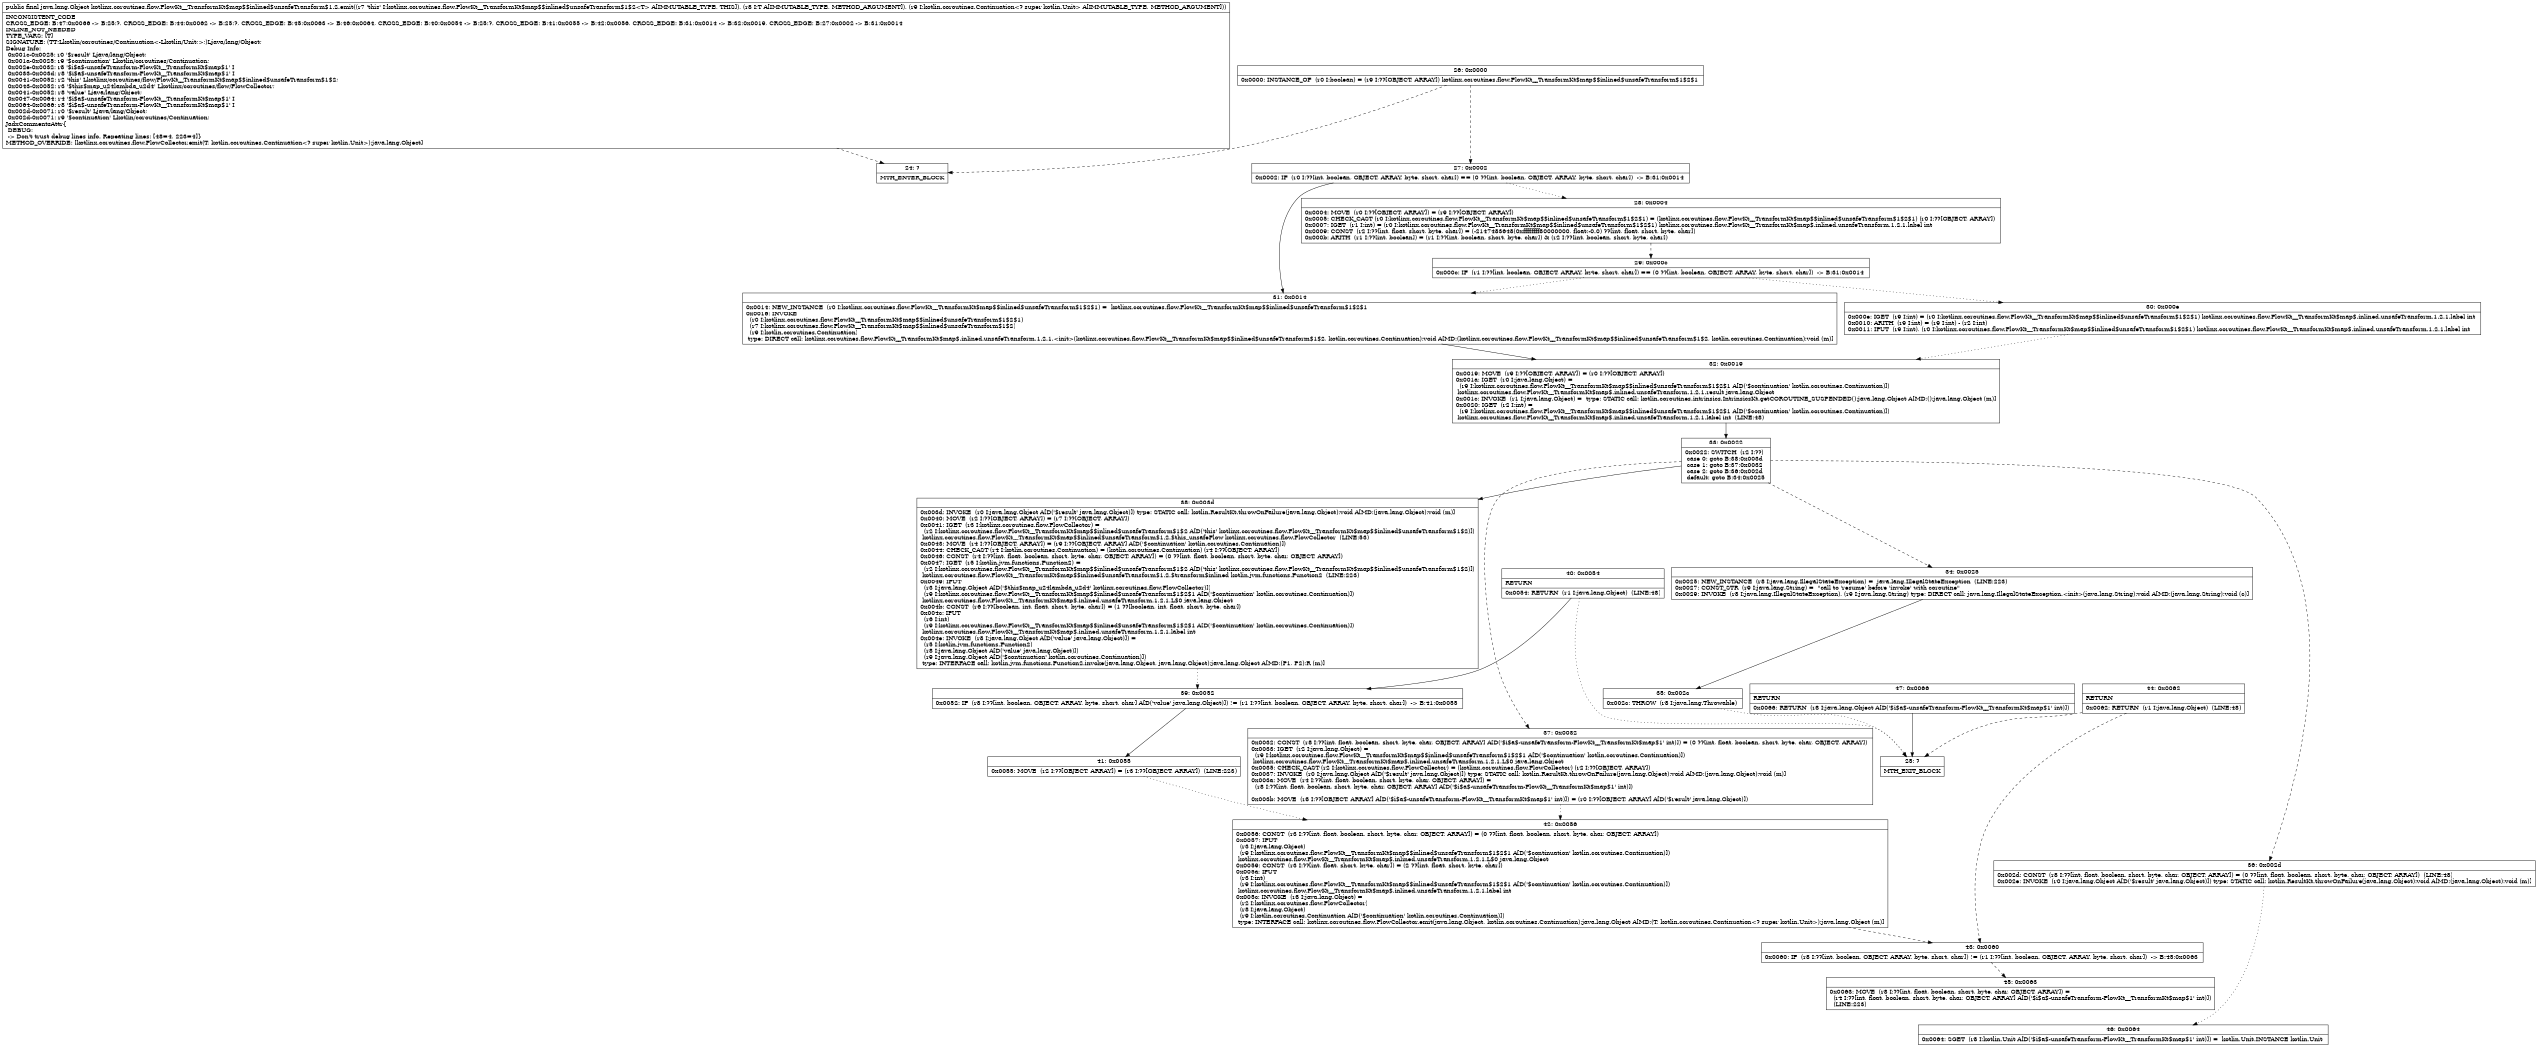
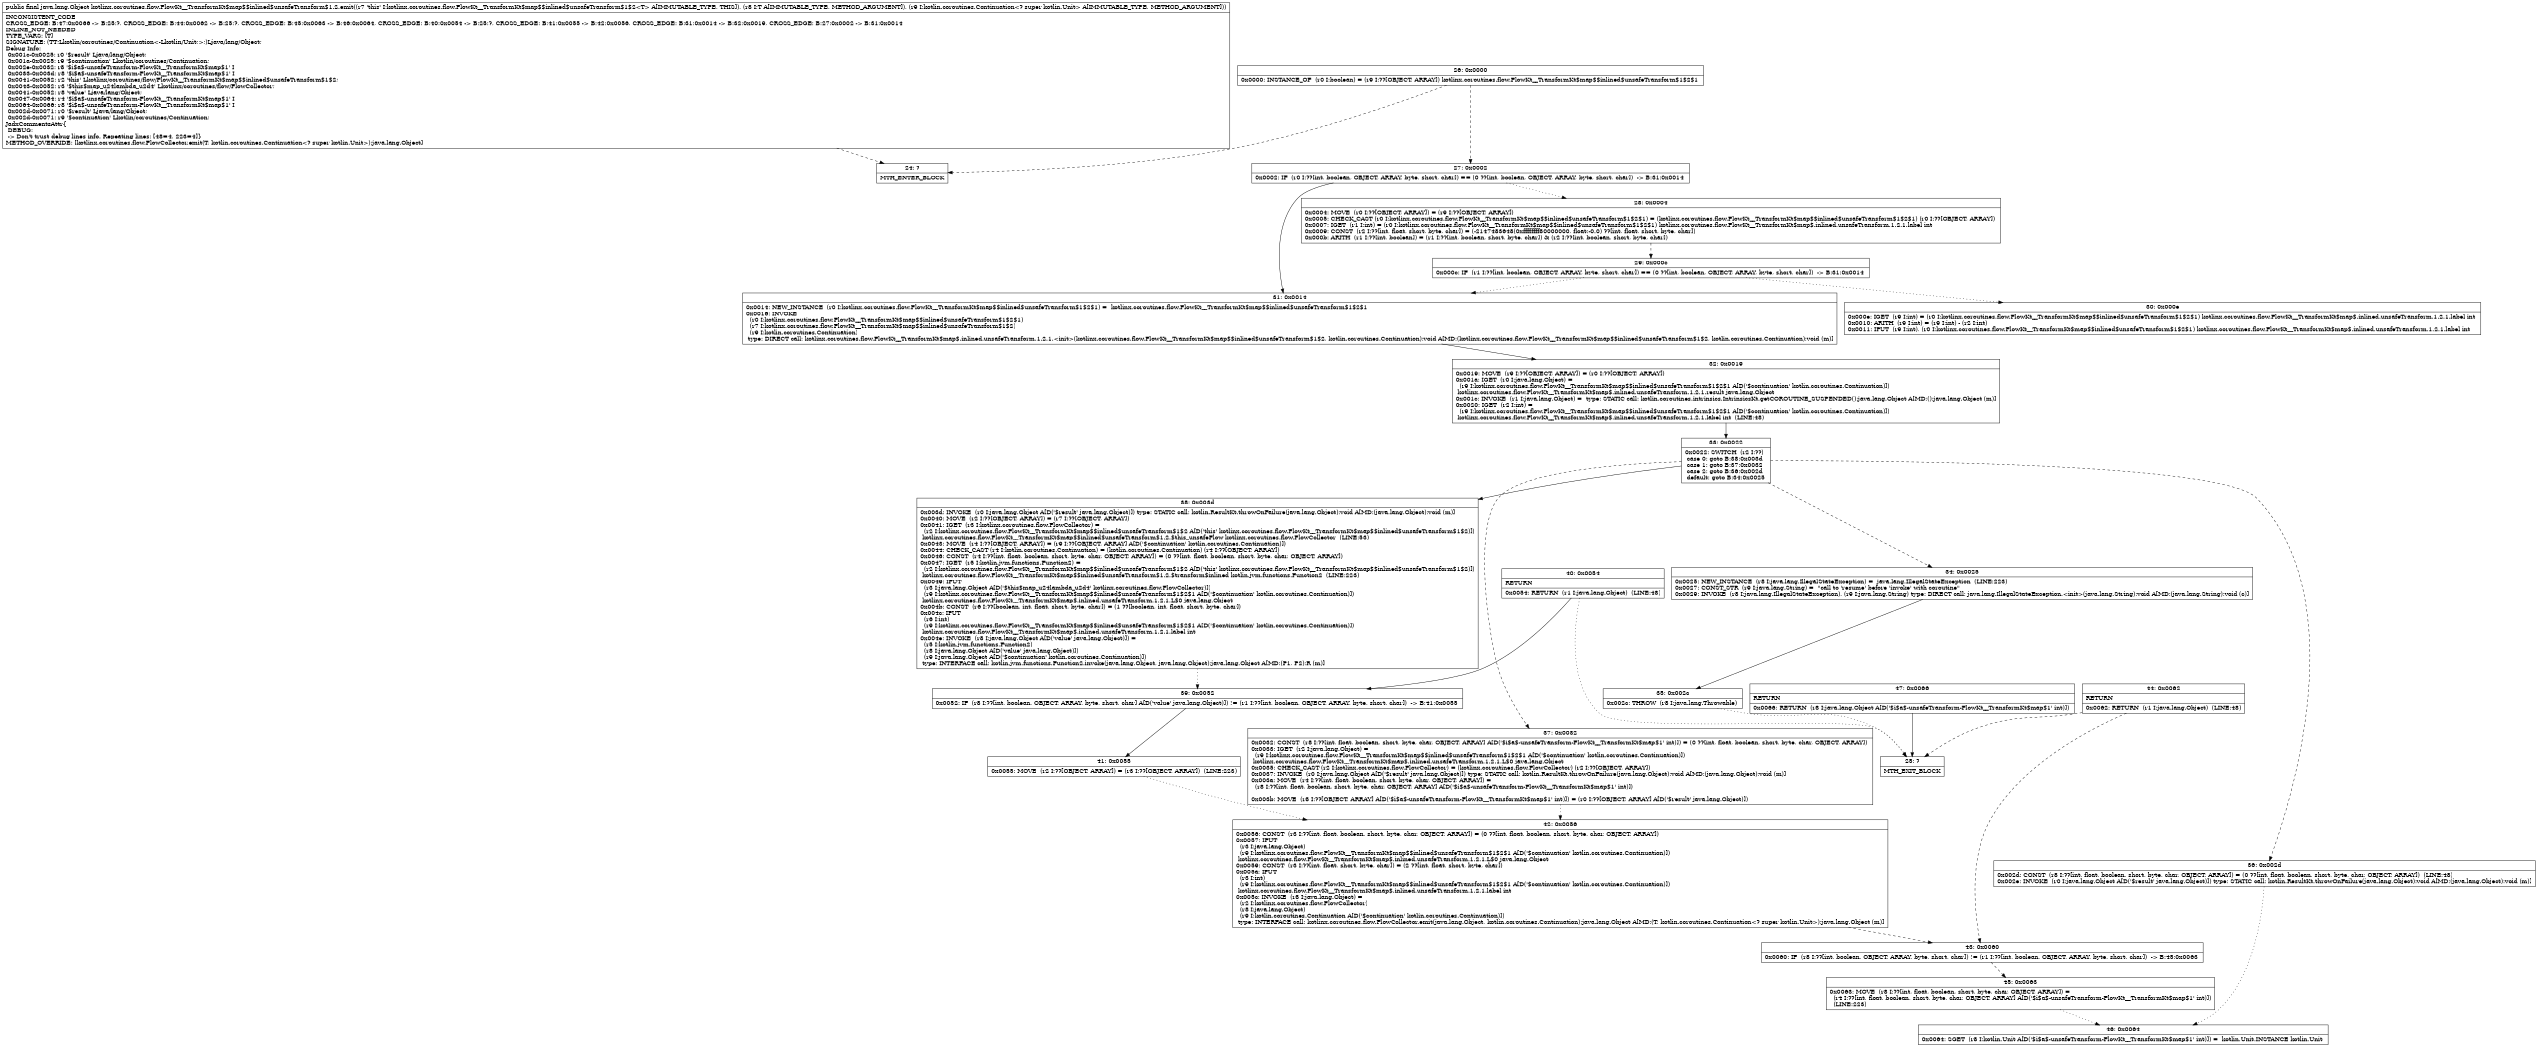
(1994, 347) -> none
none -> (2078, 1017)
